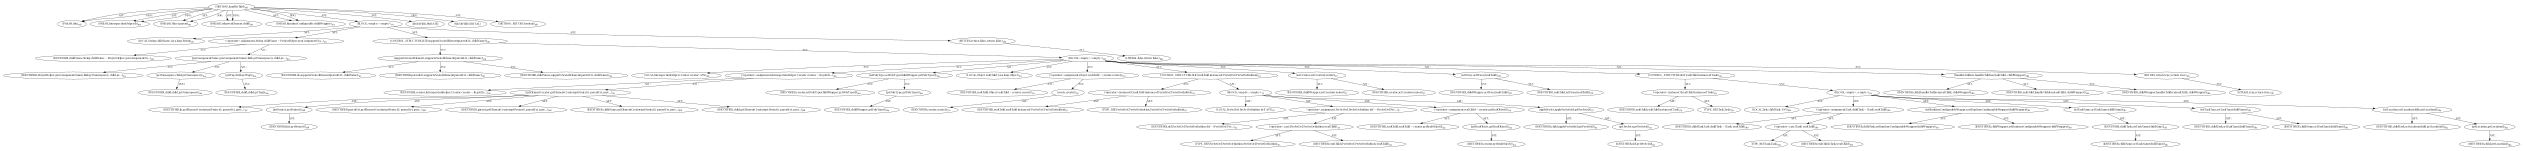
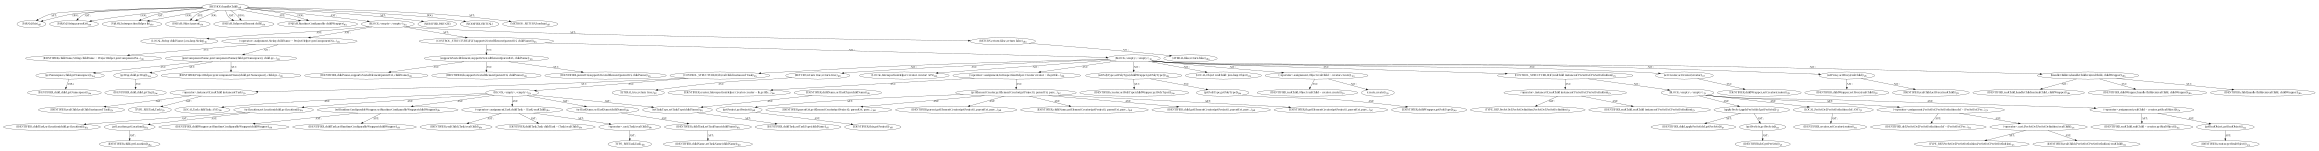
none -> (74, 24)
(1357, 84) -> (1832, 117)
(1346, 92) -> (1788, 92)
(931, 110) -> none
(2269, 118) -> (758, 101)
(1811, 135) -> (485, 118)
